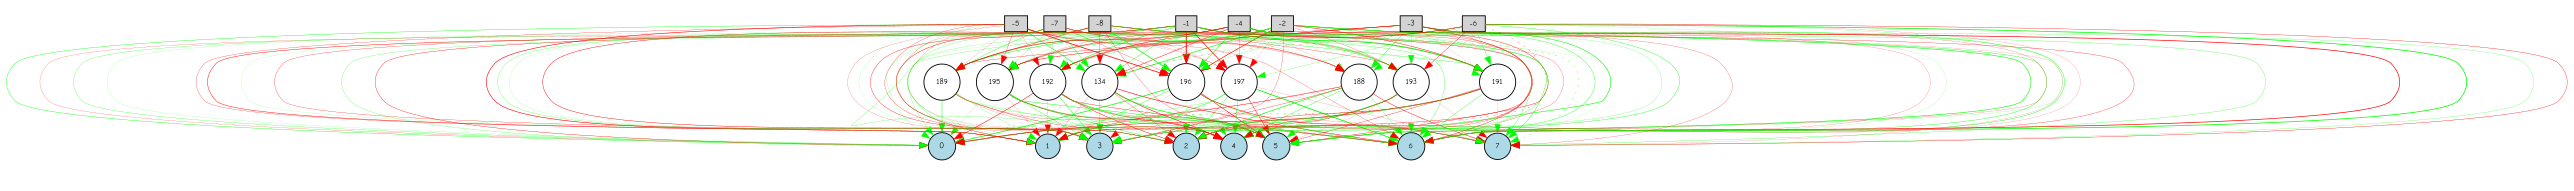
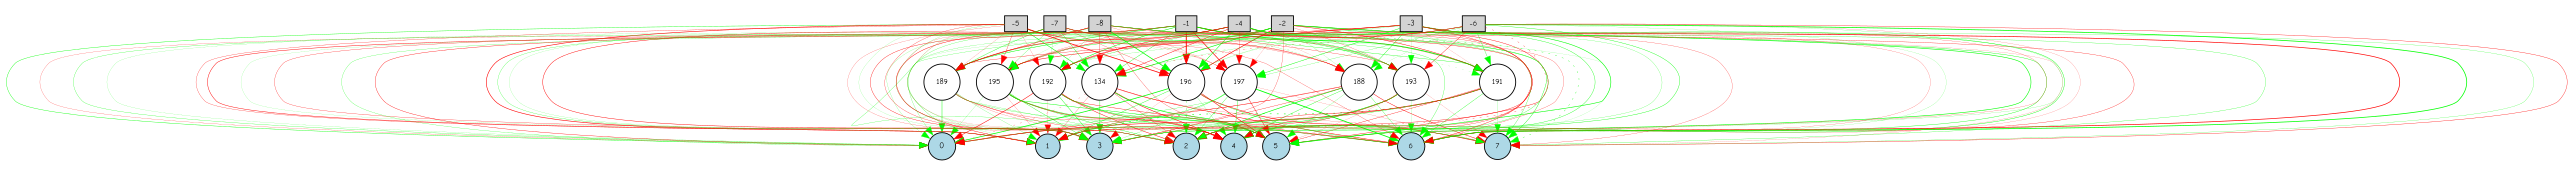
none -> (1234, 41)
none -> (1332, 51)
